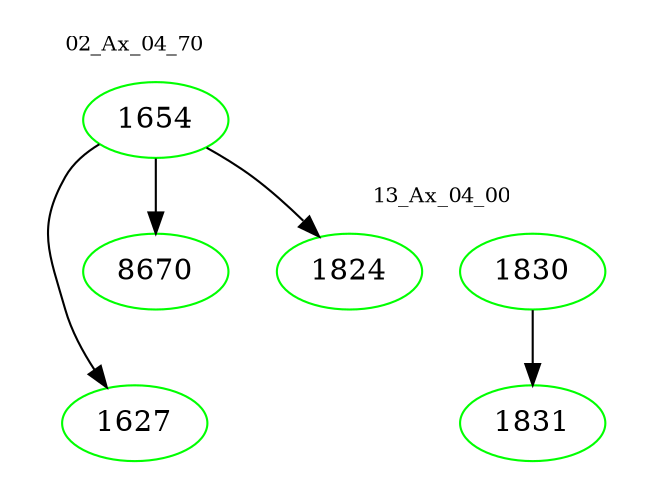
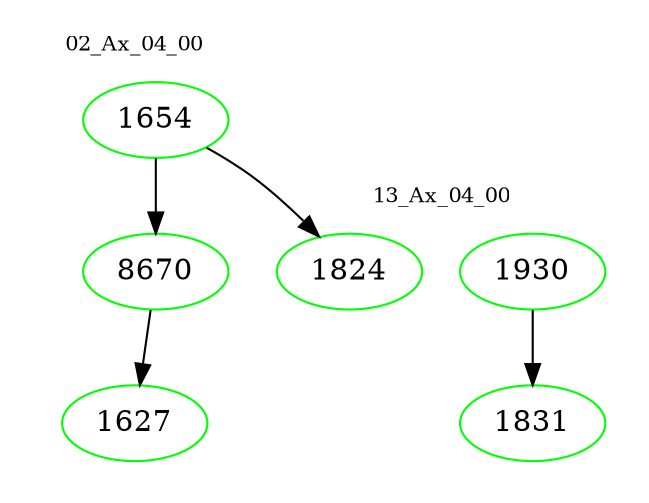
(135, 45) -> (135, 45)
(50, 252) -> (147, 337)
(533, 272) -> (533, 272)
